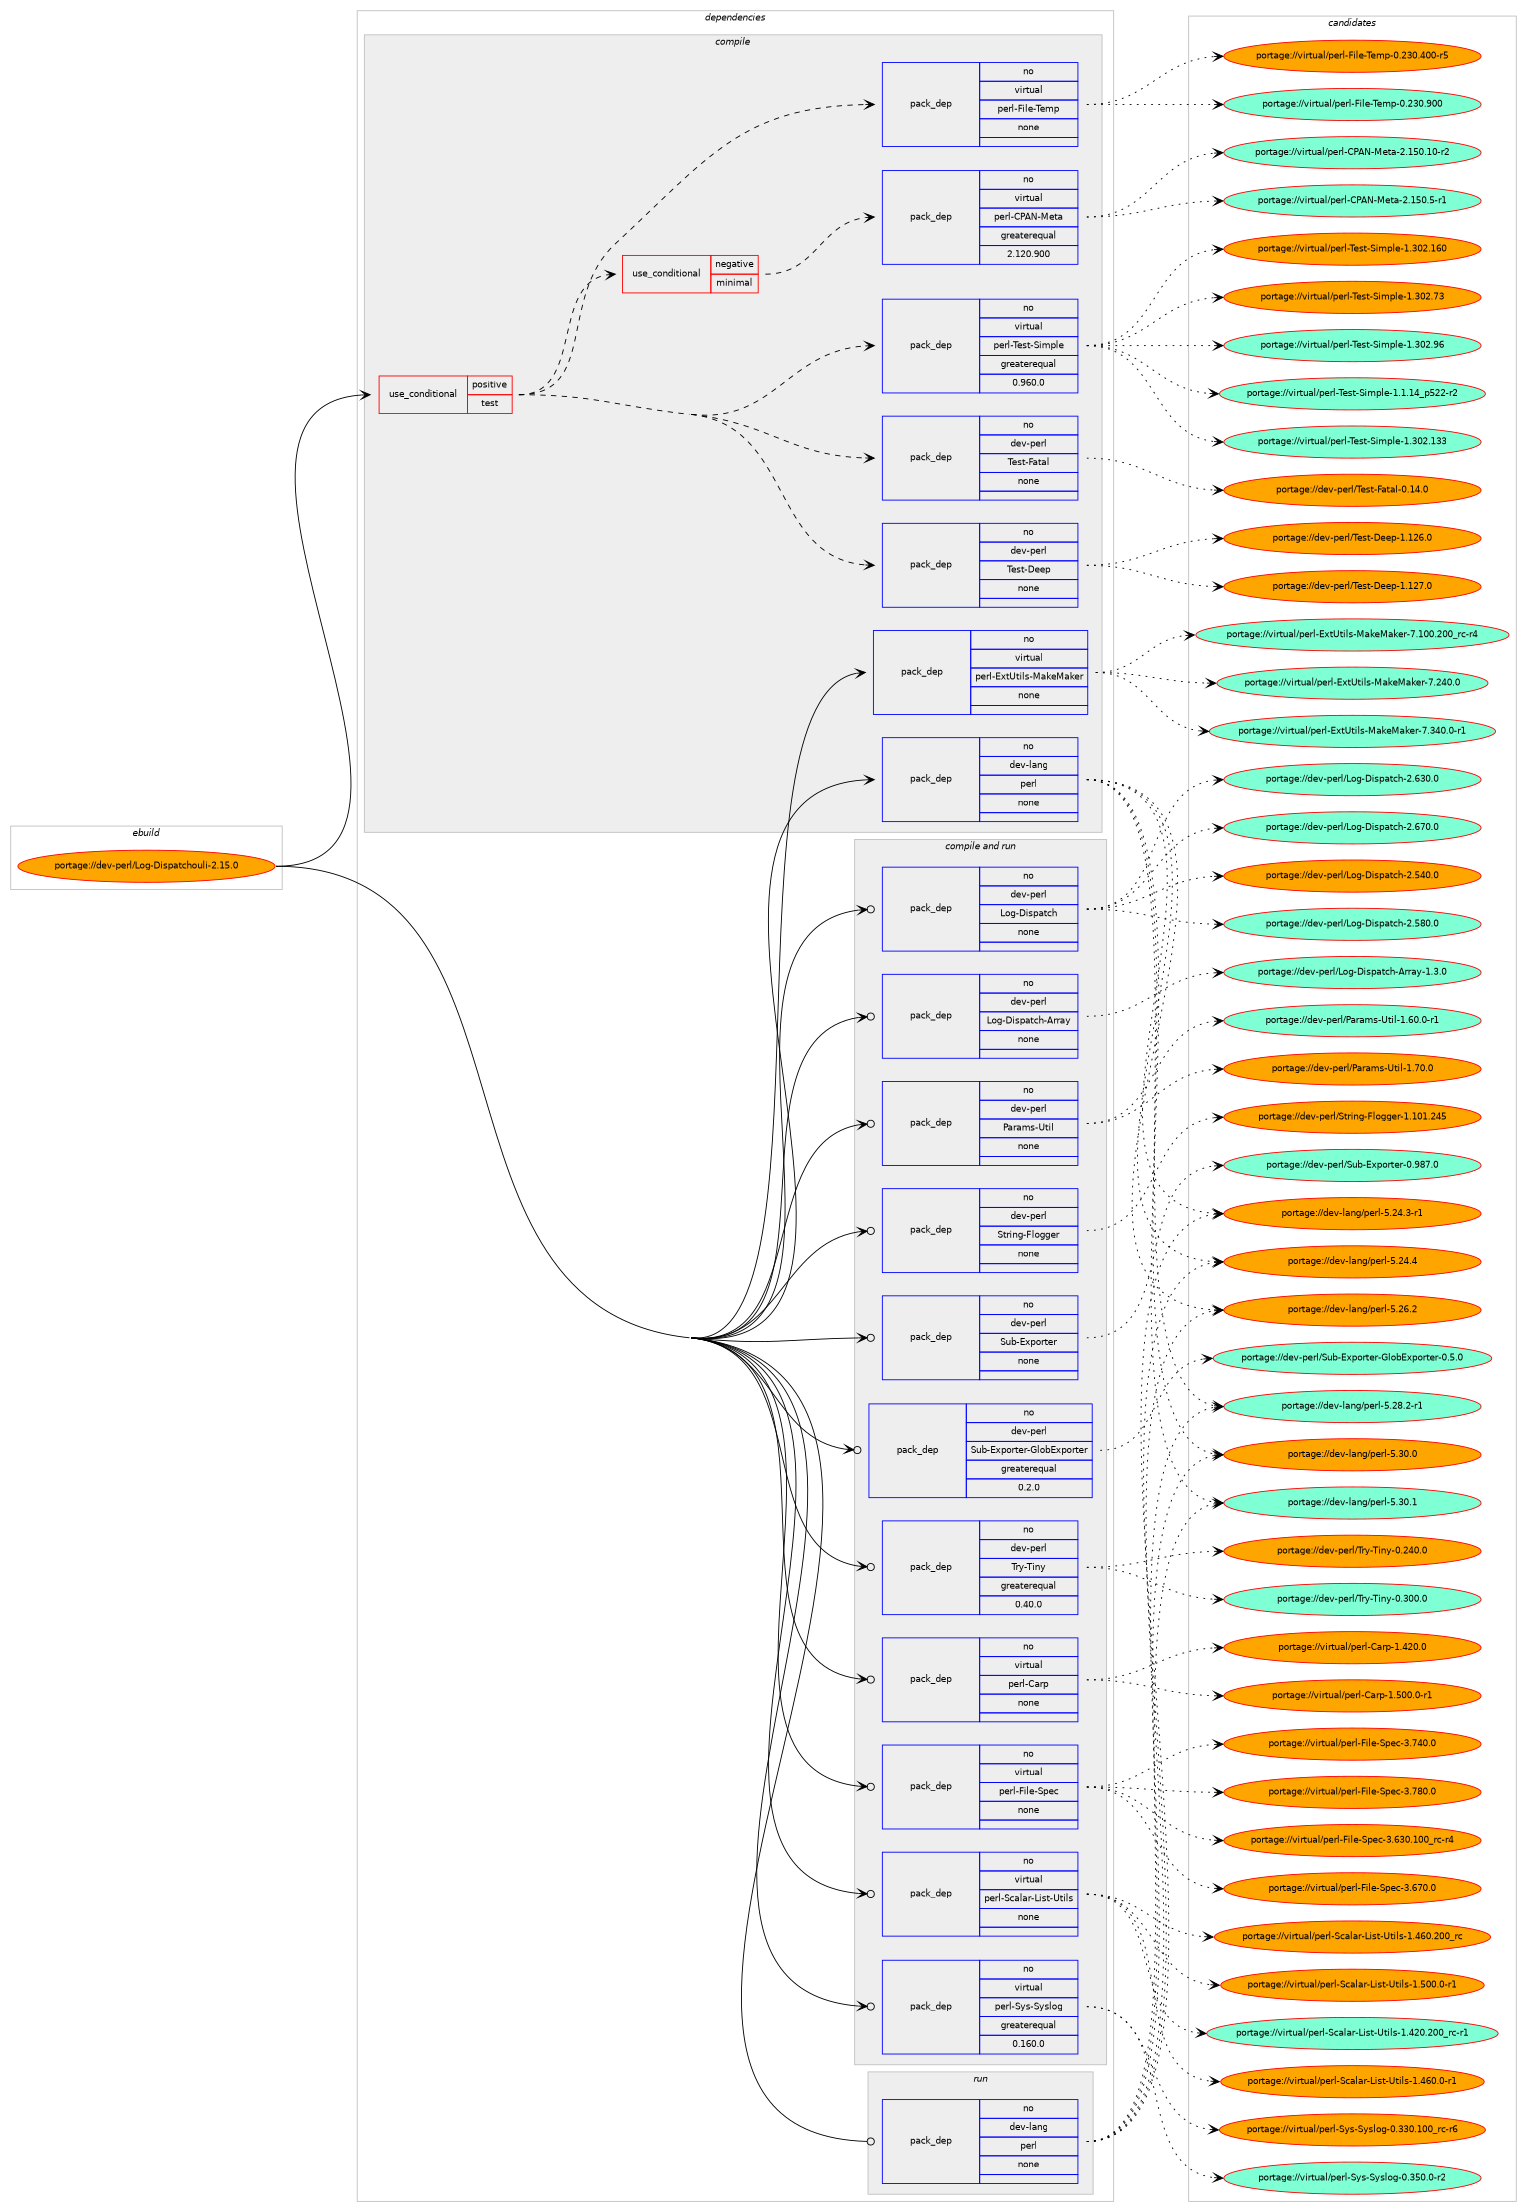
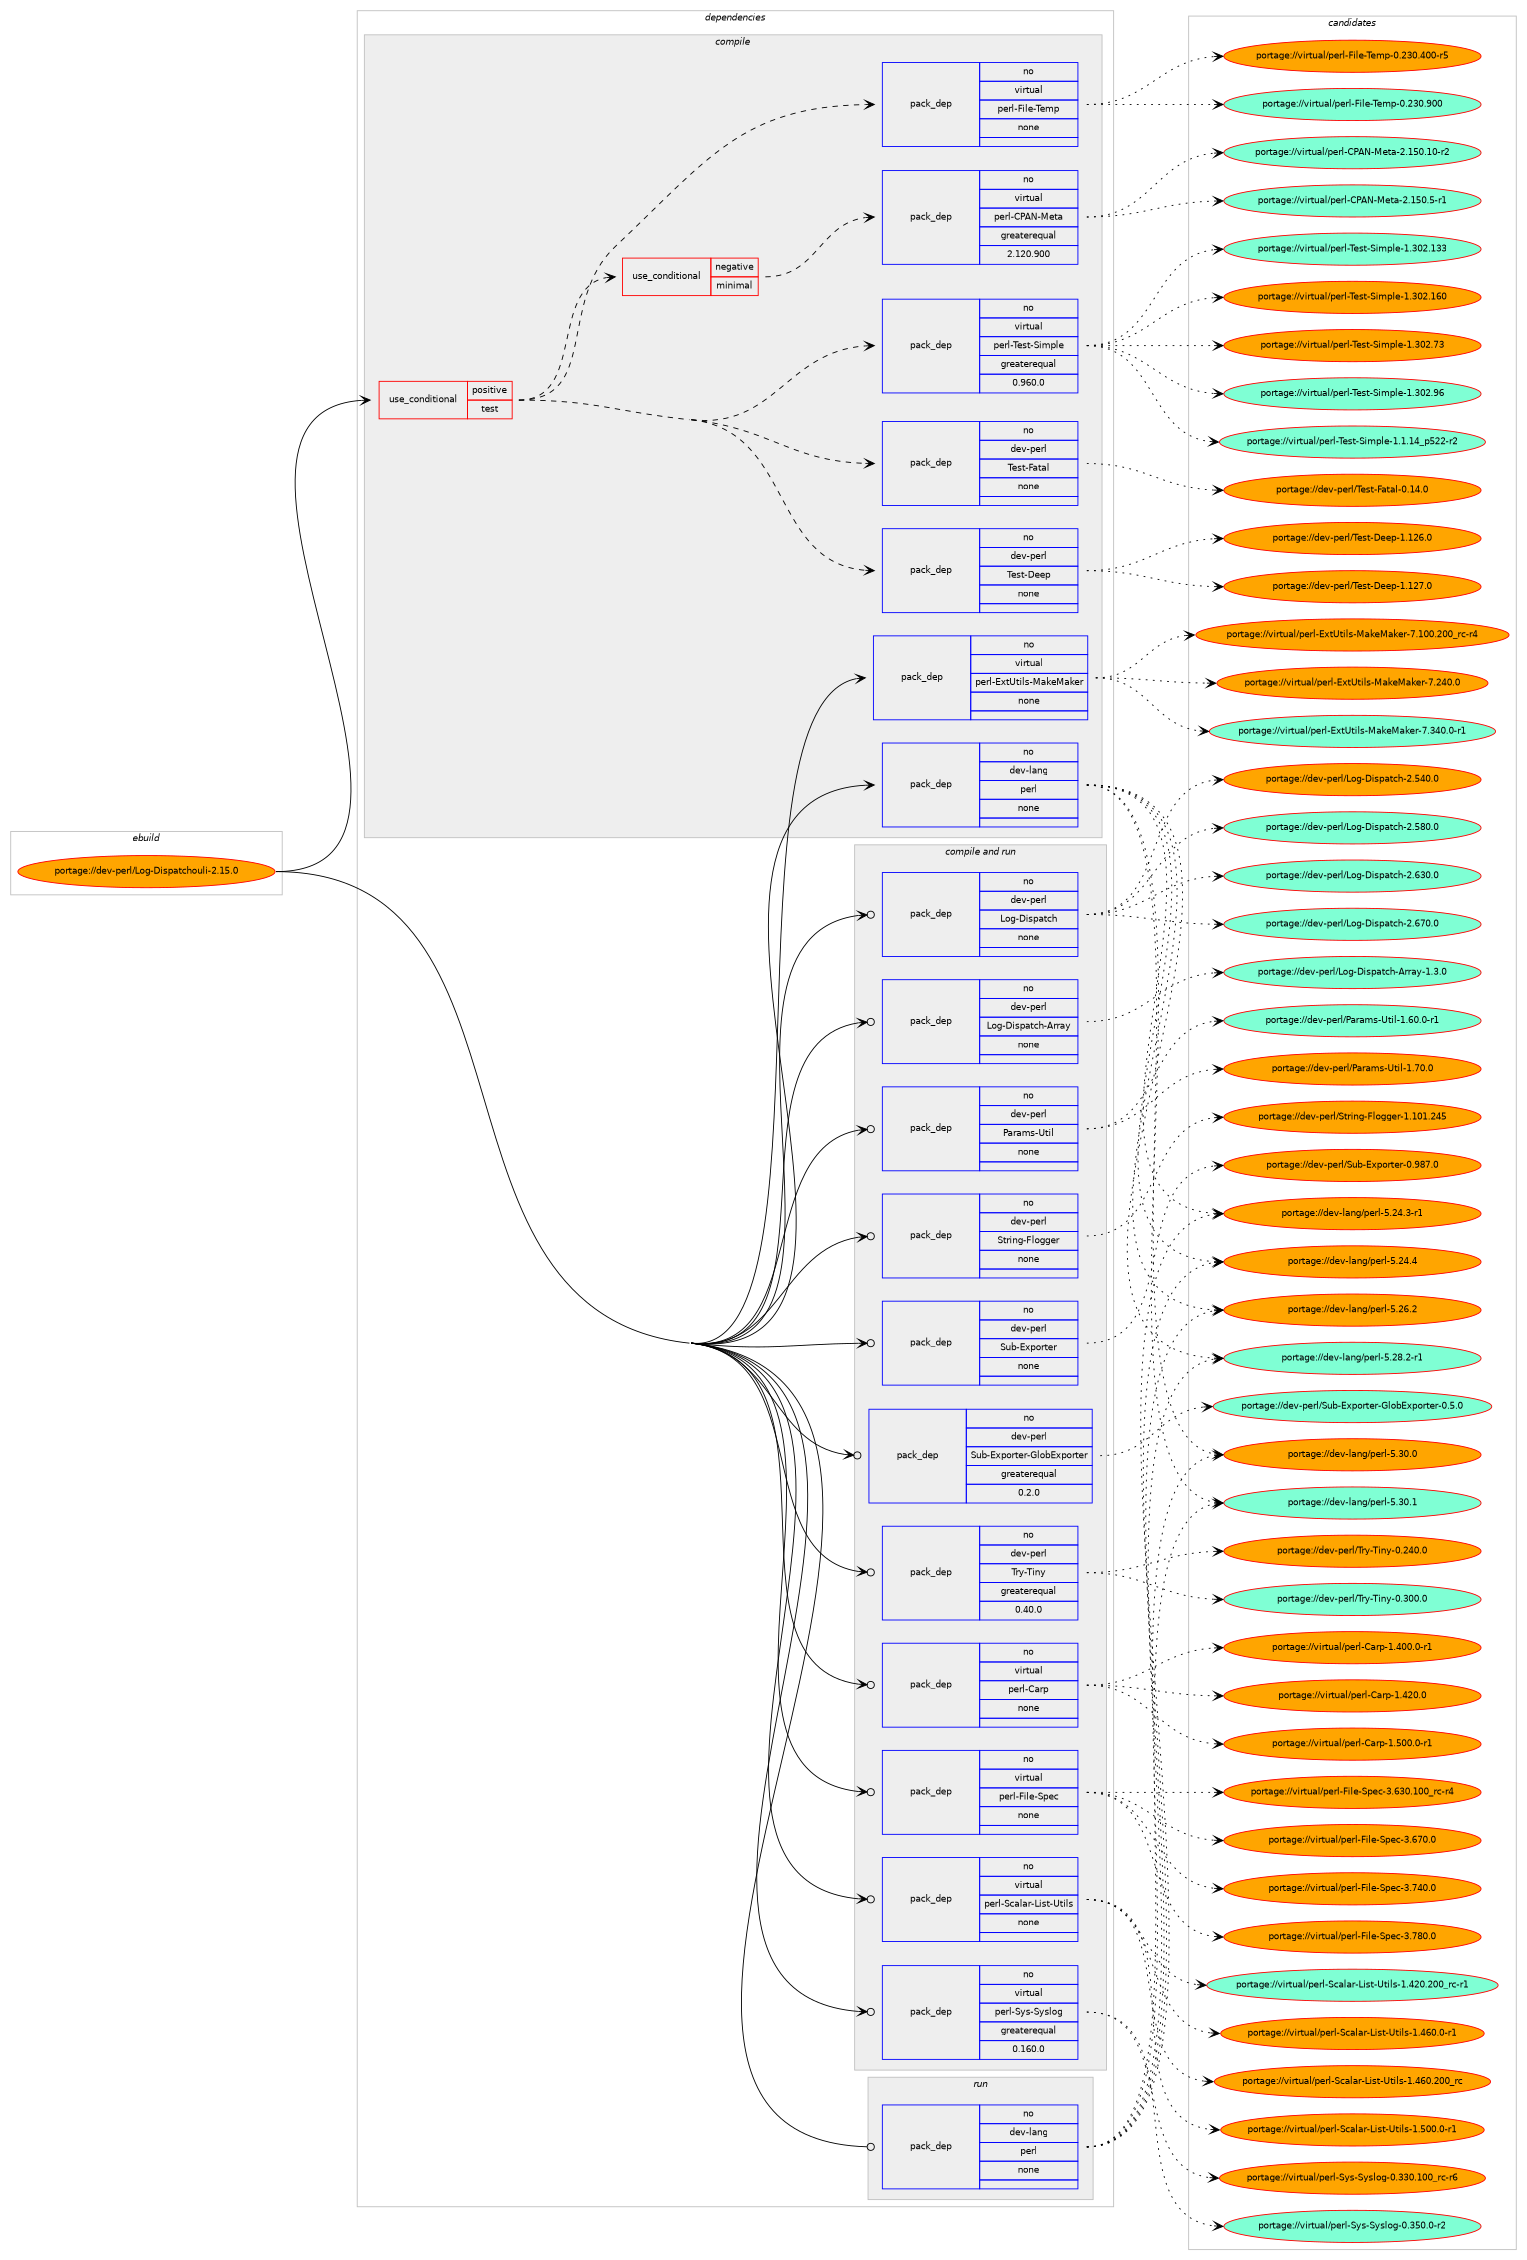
(1352, 635) -> (1352, 635)
(1352, 683) -> (1352, 683)
(1352, 1165) -> (1352, 1165)
none -> (1352, 1648)
